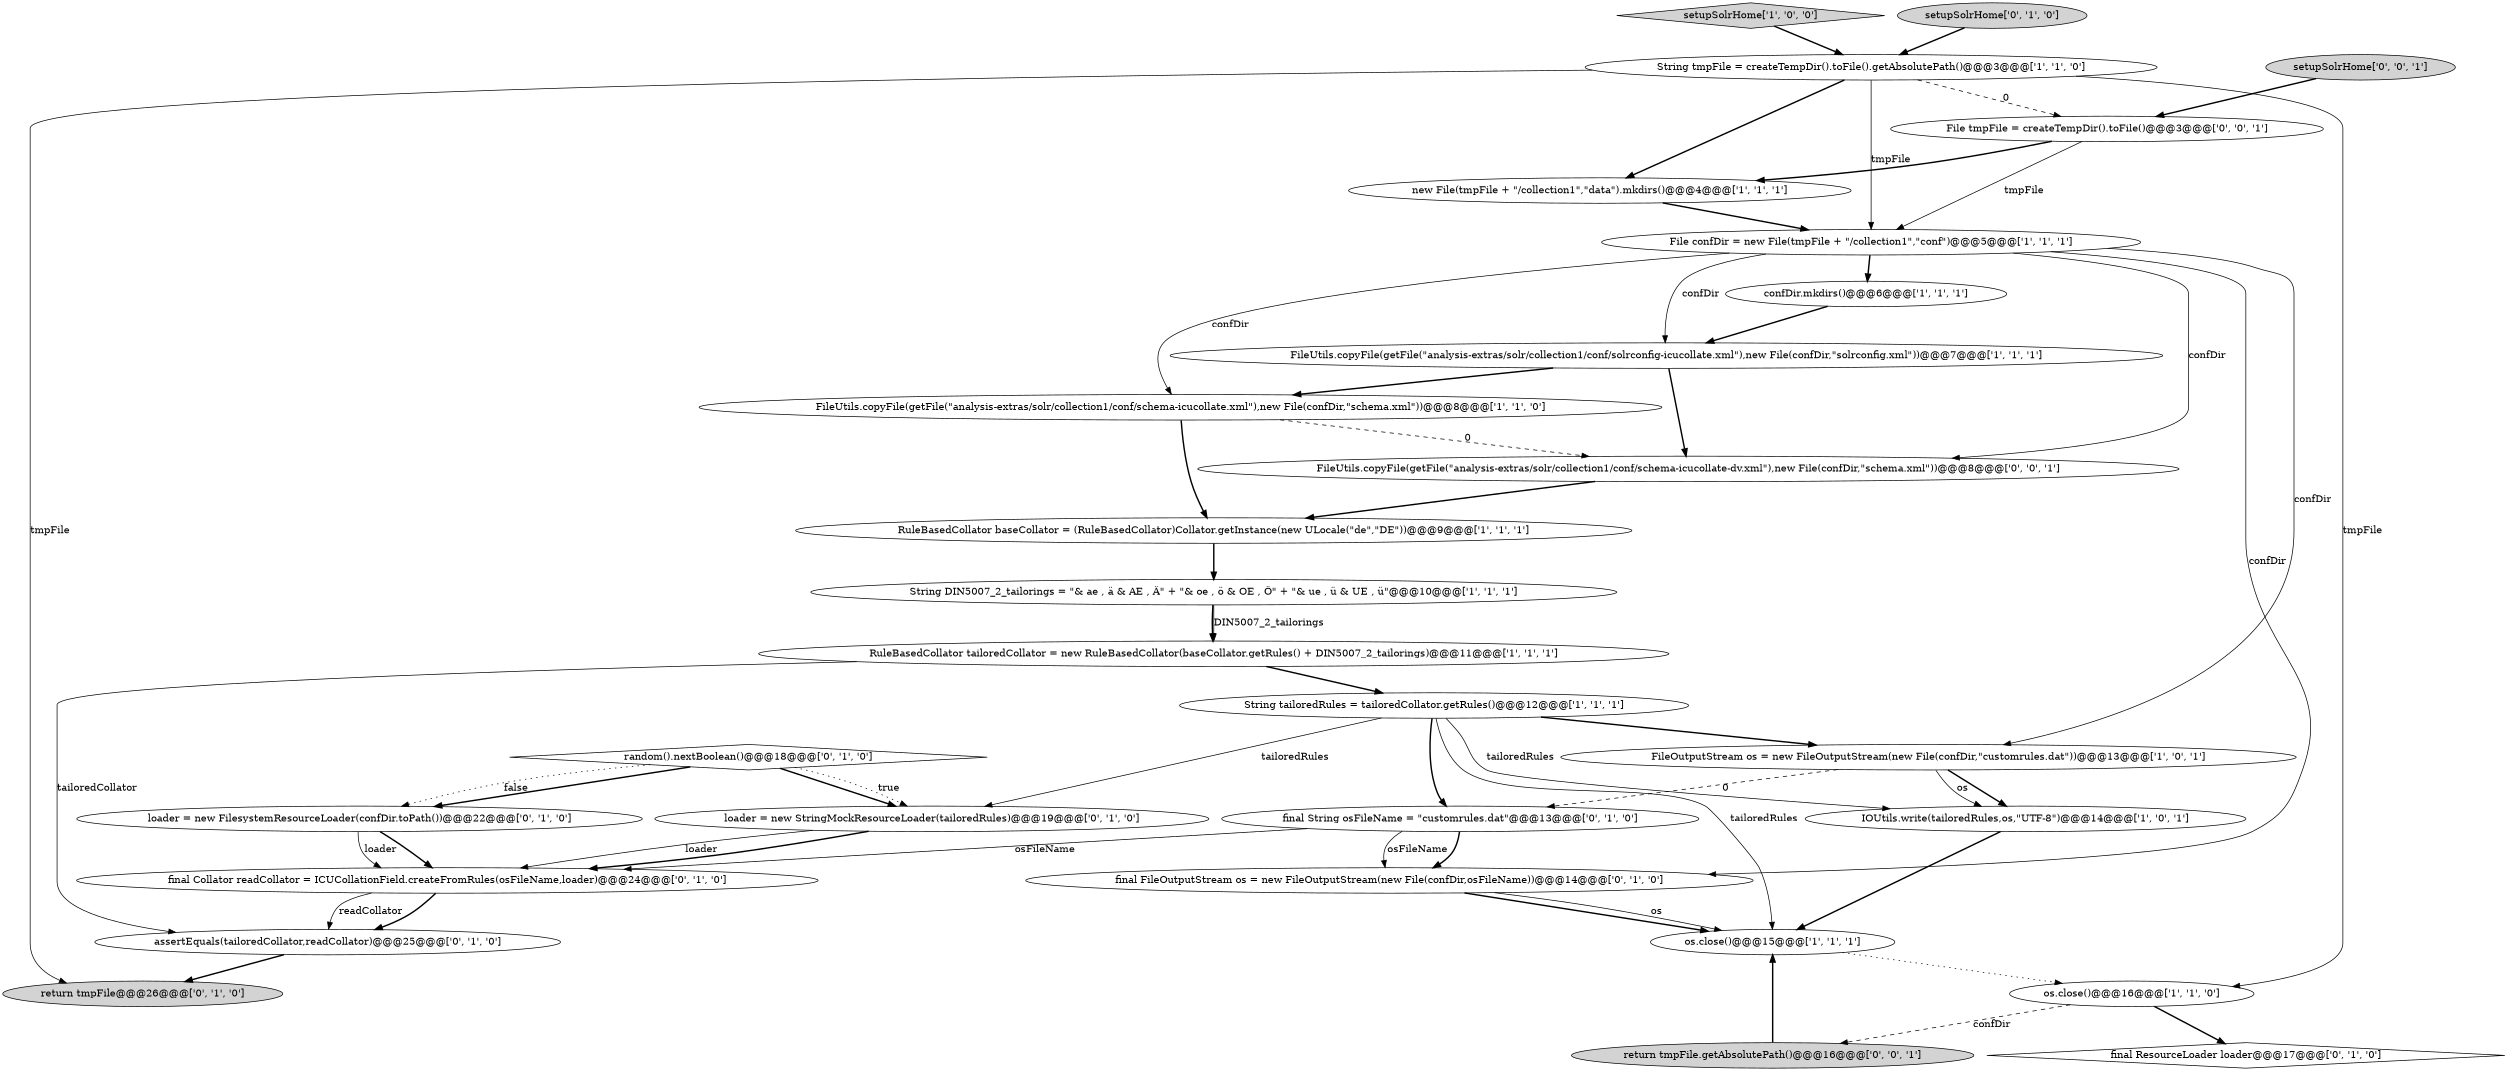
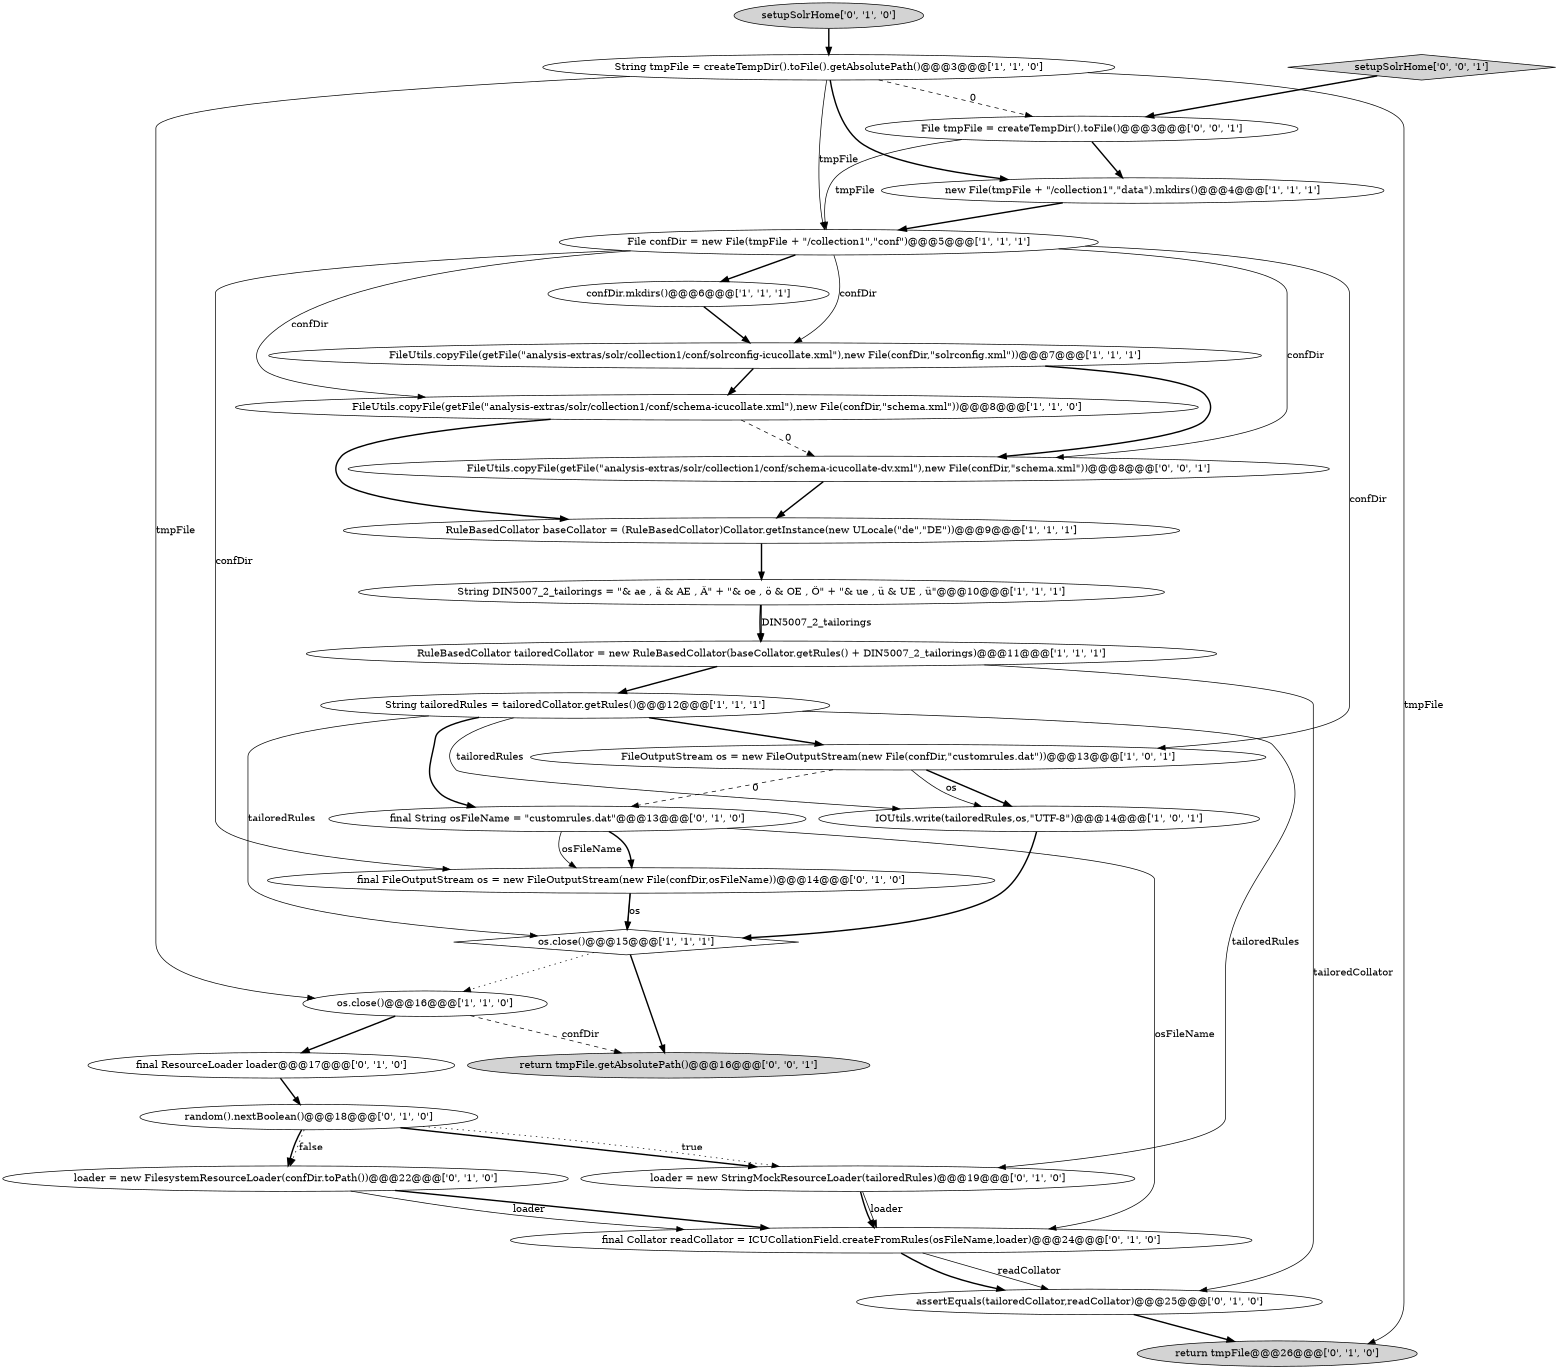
(1751, 16) -> none
(2361, 67) -> (1422, 67)
(748, 757) -> (309, 1117)
(1773, 942) -> (626, 942)
(1773, 1002) -> (646, 1000)
(2246, 1055) -> (271, 1065)
none -> (288, 1088)
